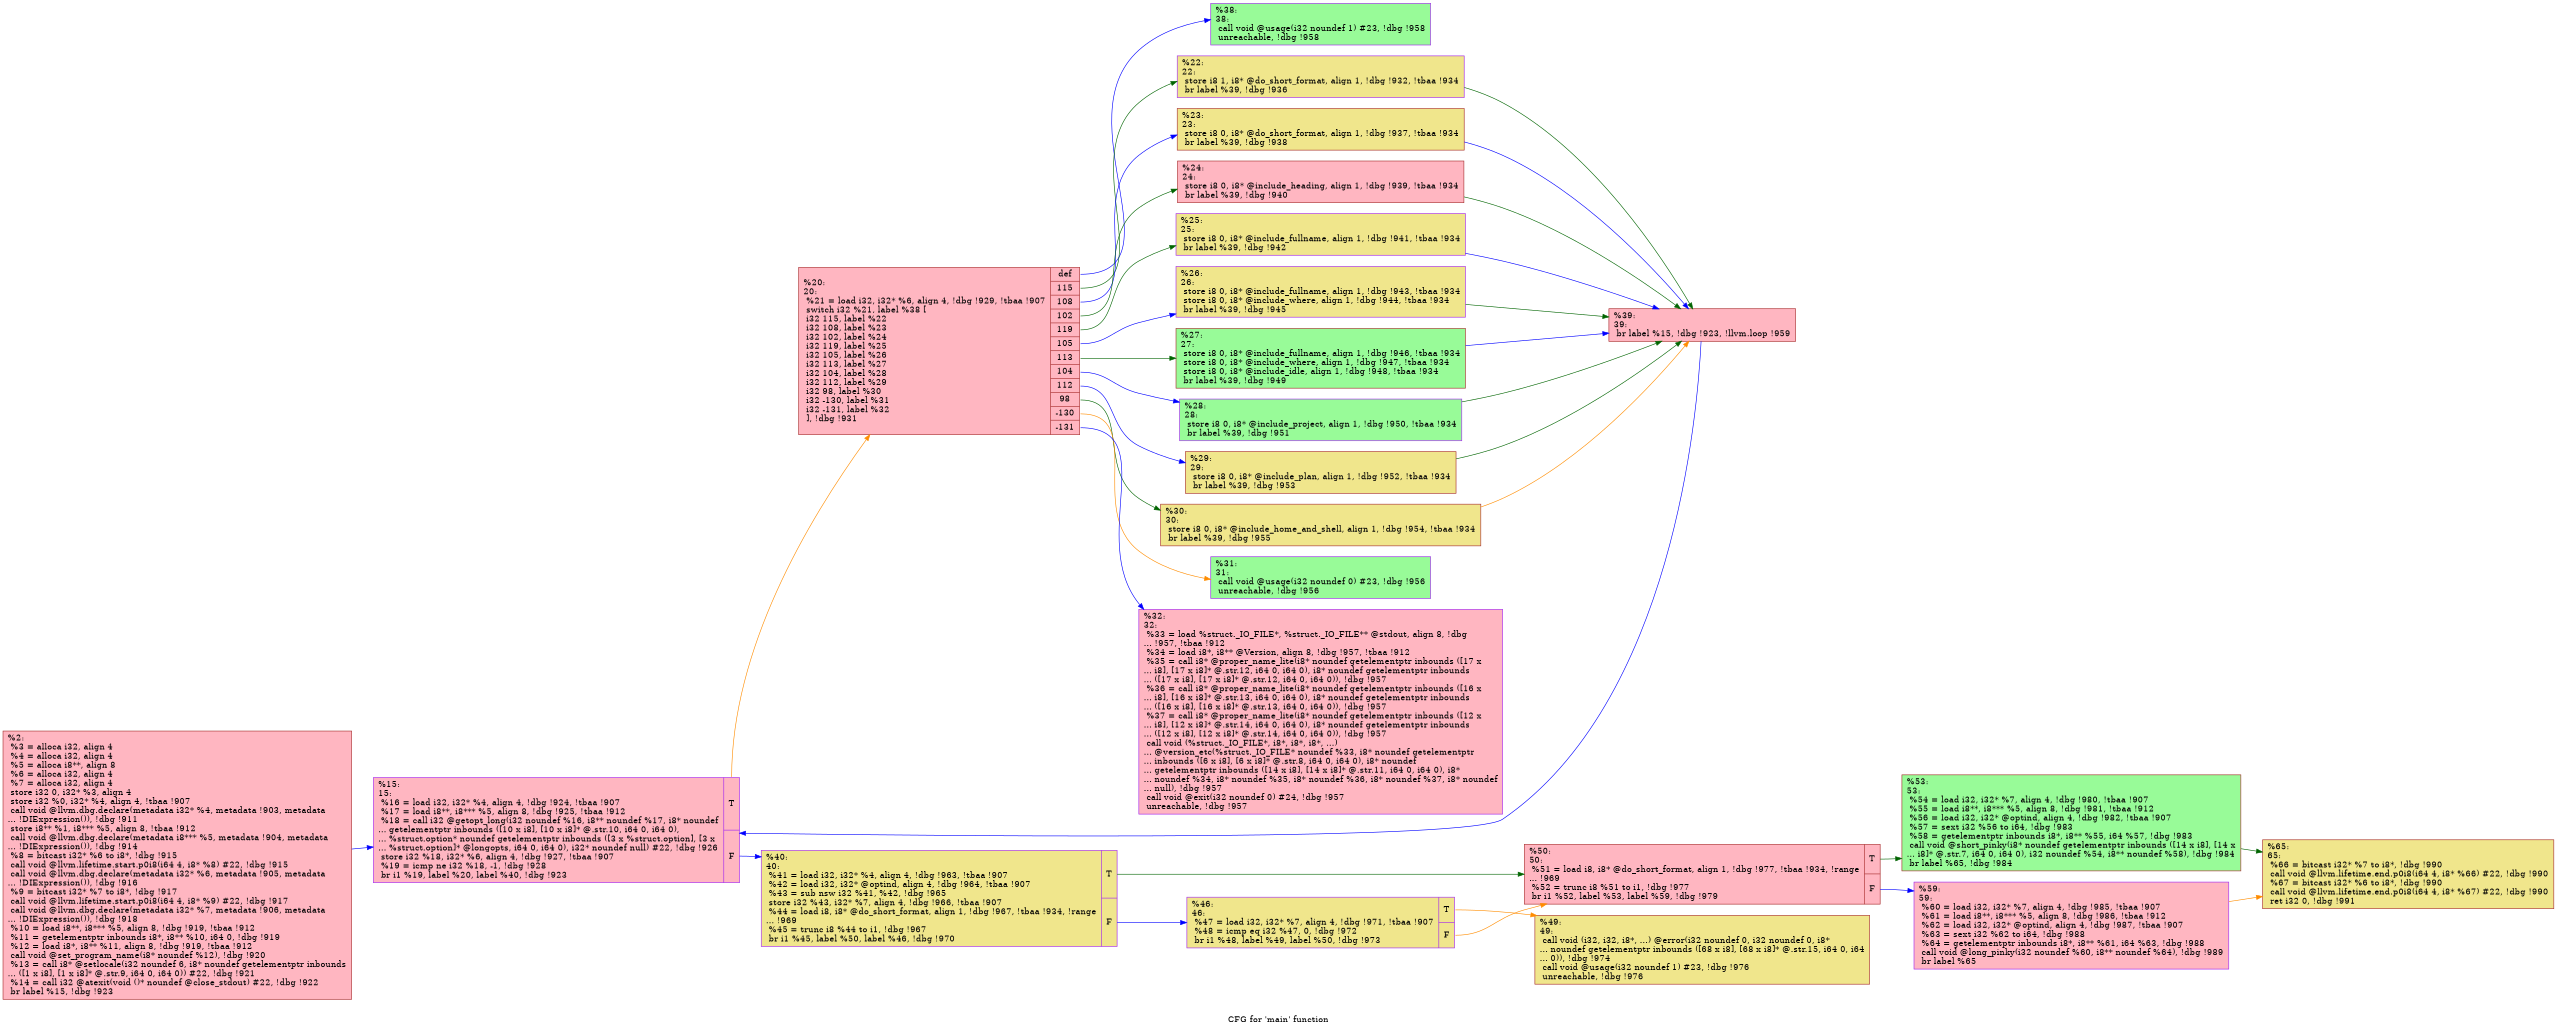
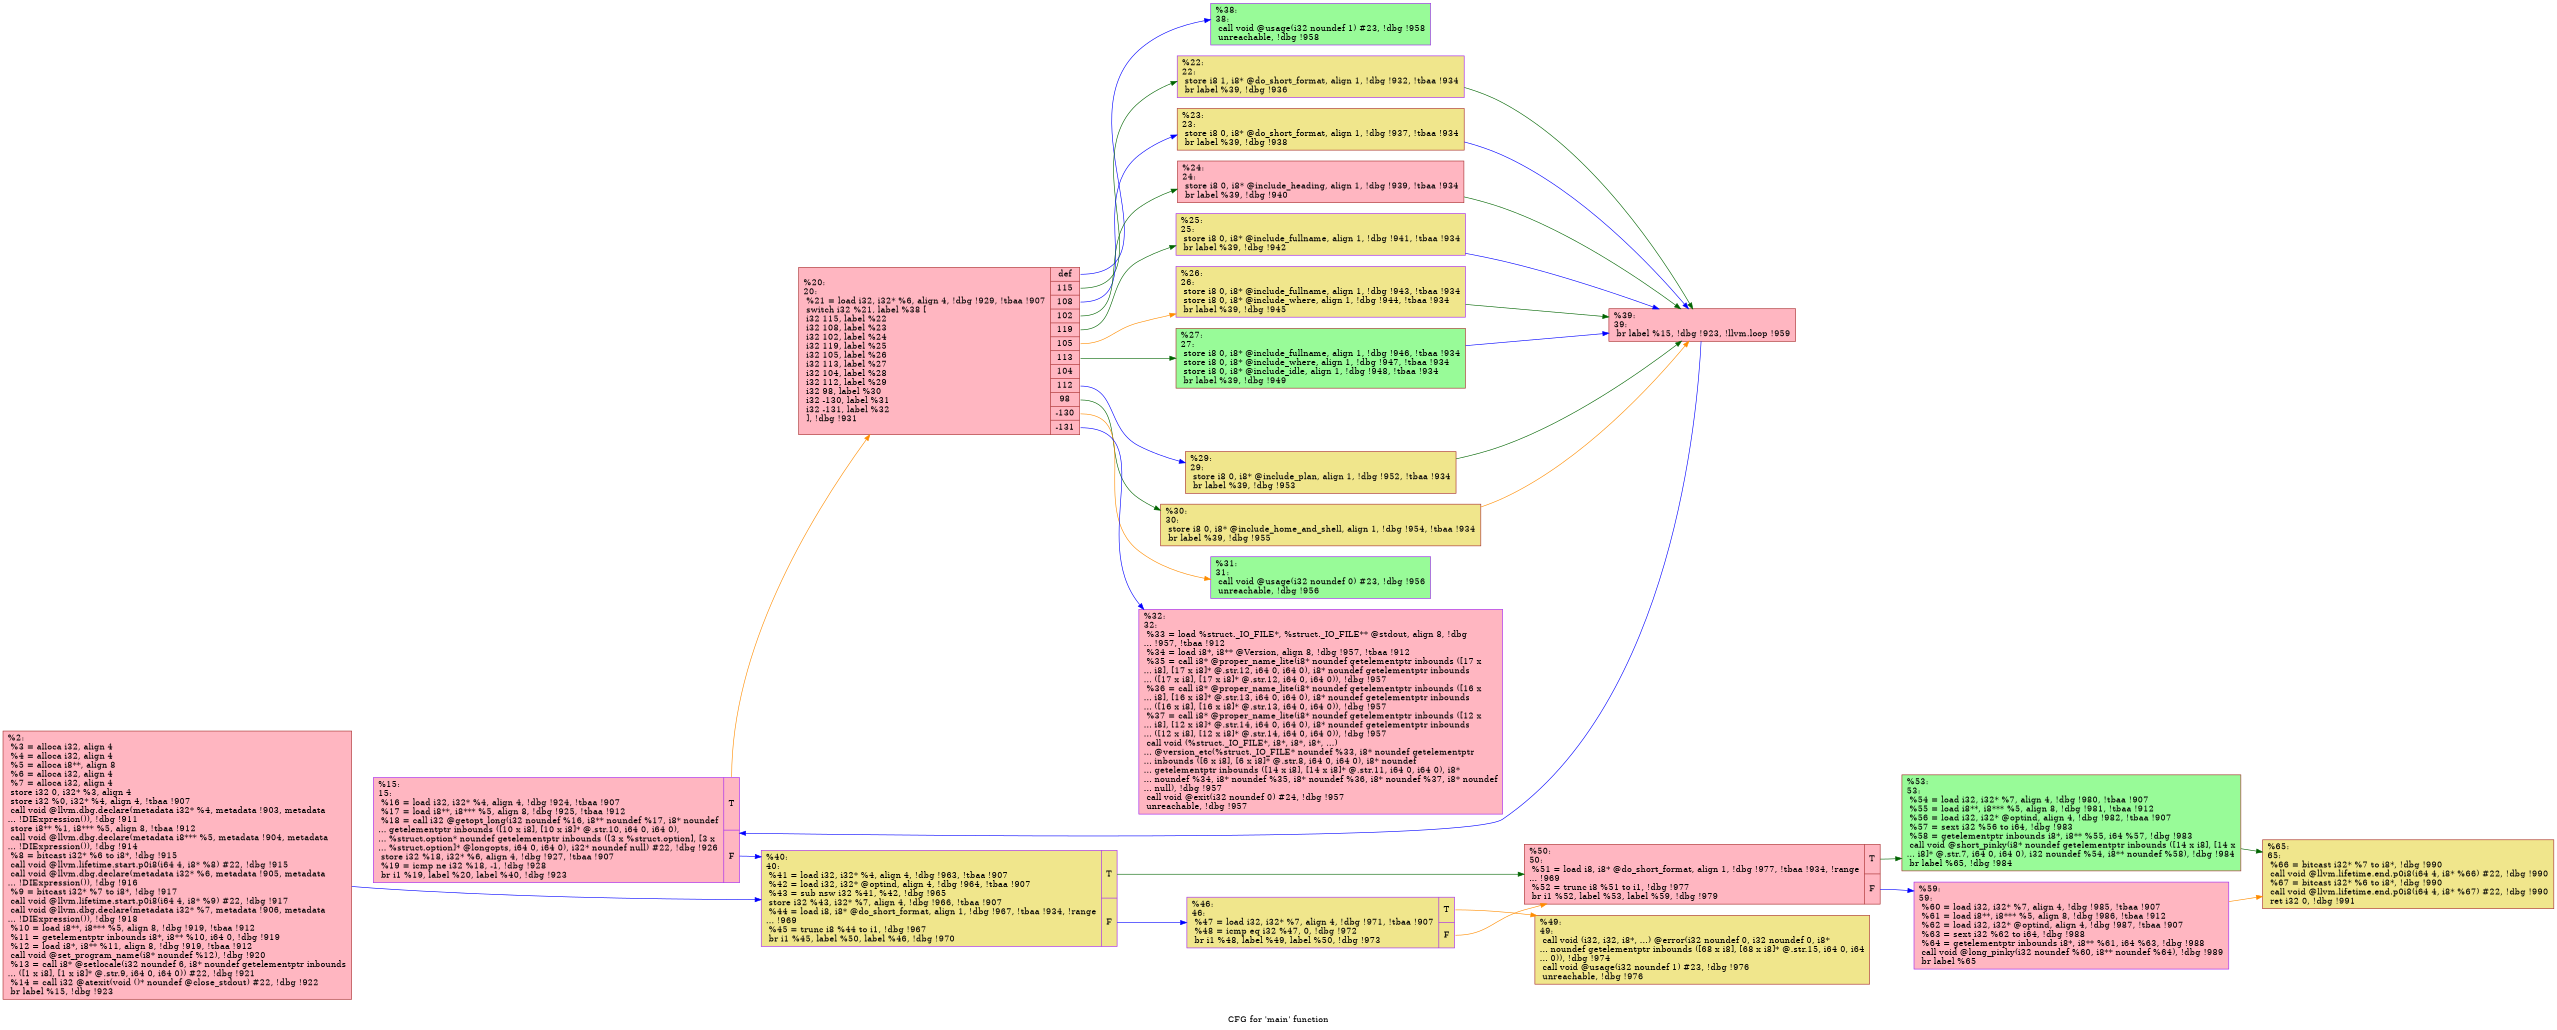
(1124, 328) -> (1124, 328)
(1321, 420) -> none
(359, 848) -> (553, 896)
